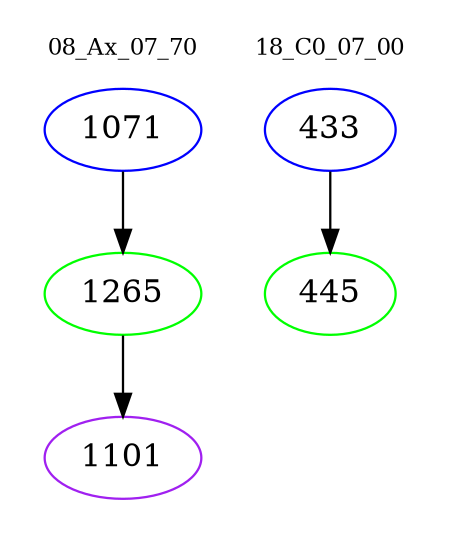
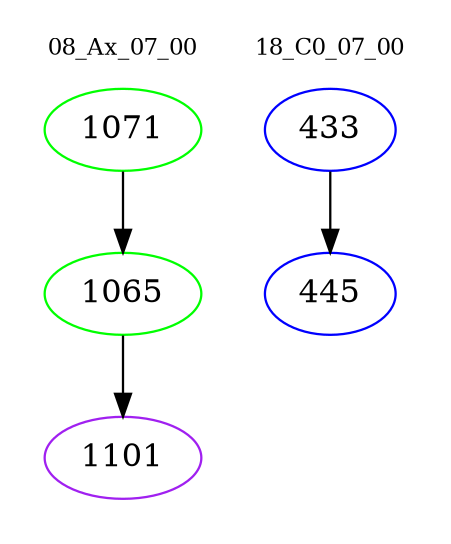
(123, 49) -> (123, 49)
(123, 130) -> (123, 130)
(123, 294) -> (123, 294)
(330, 294) -> (330, 294)
